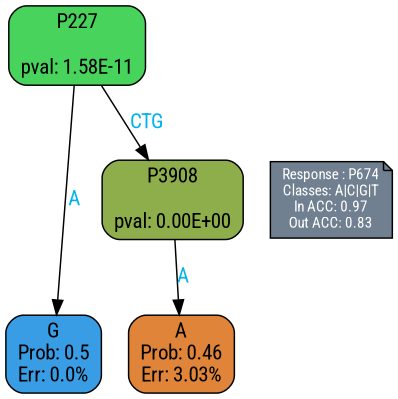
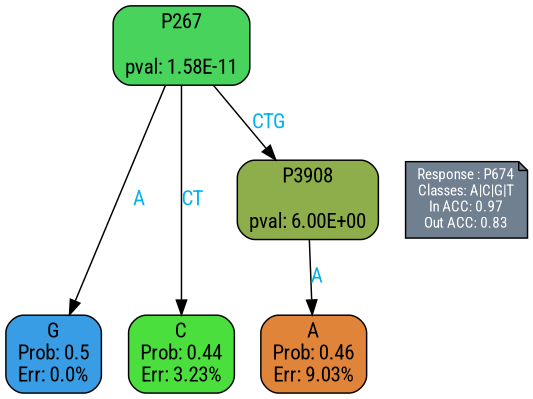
(77, 46) -> (181, 46)
(173, 200) -> (308, 200)
none -> (181, 354)
(181, 354) -> (314, 354)
